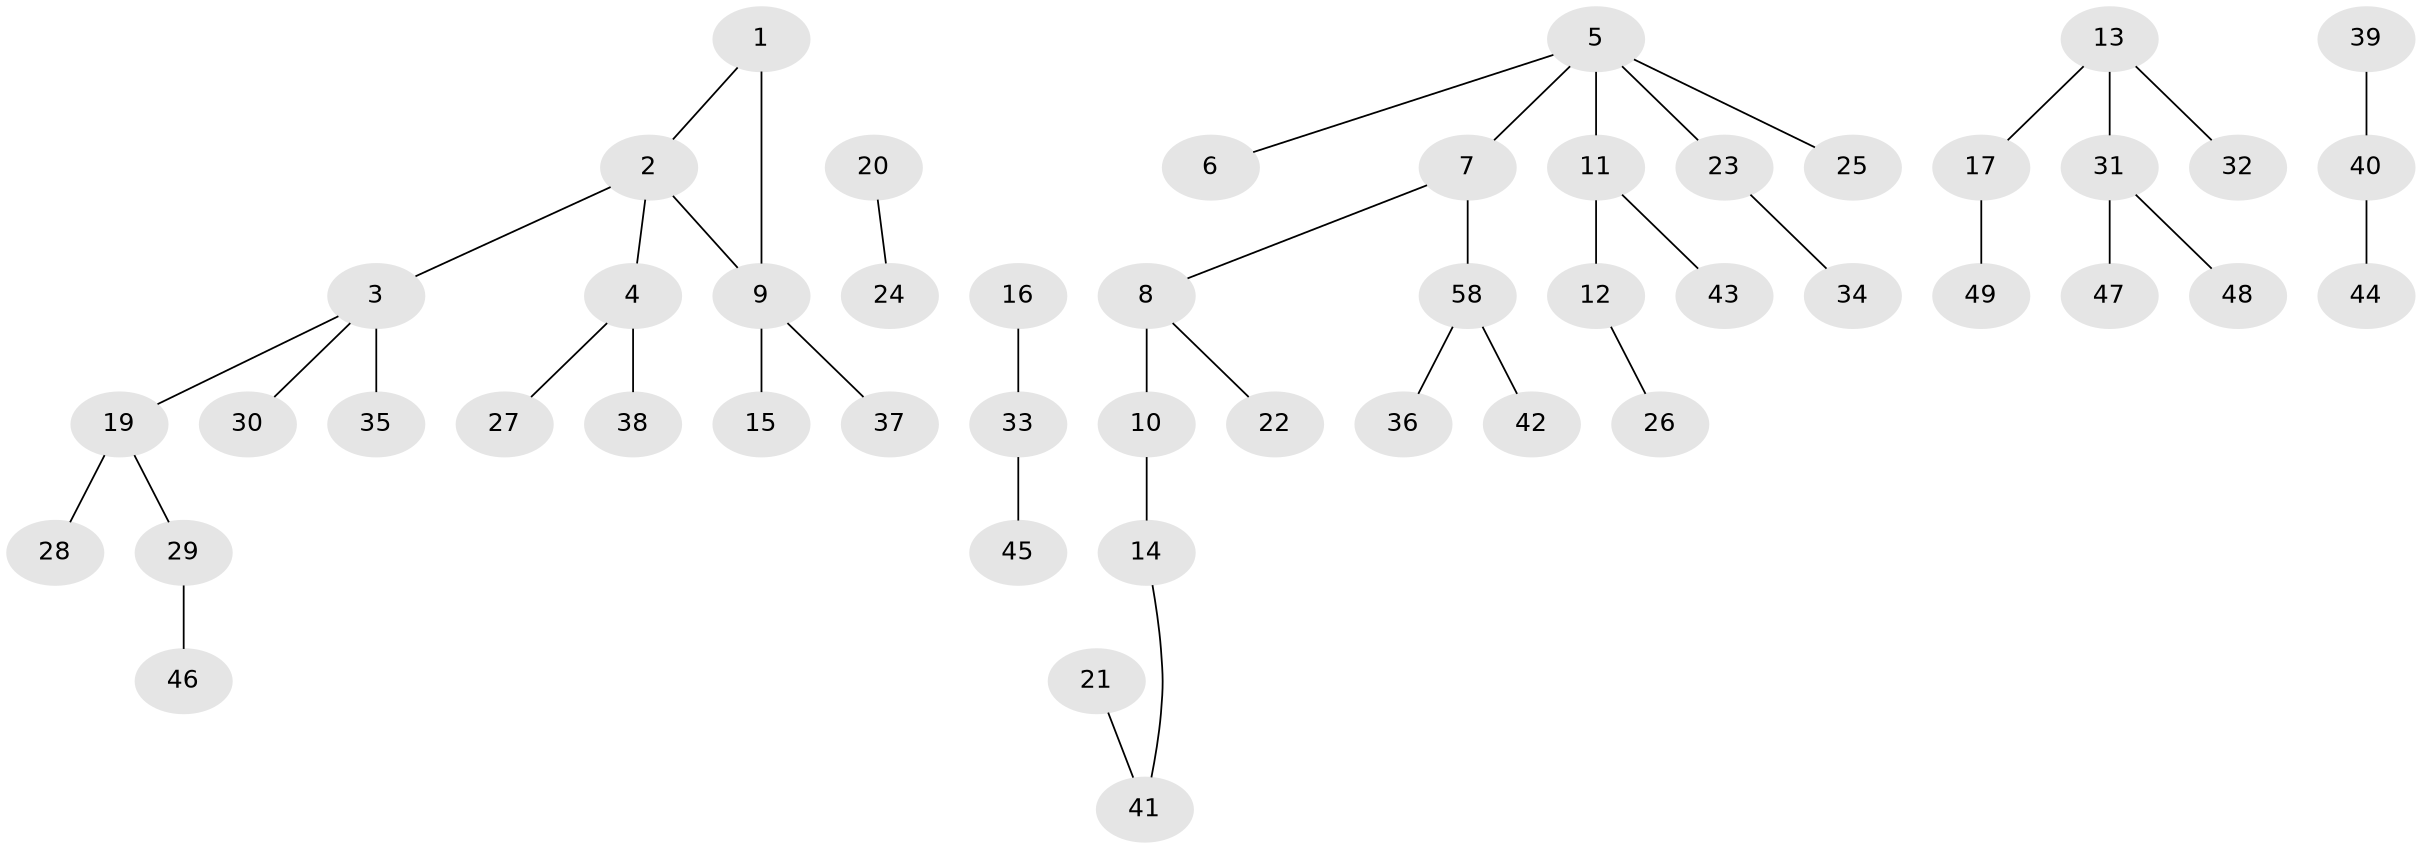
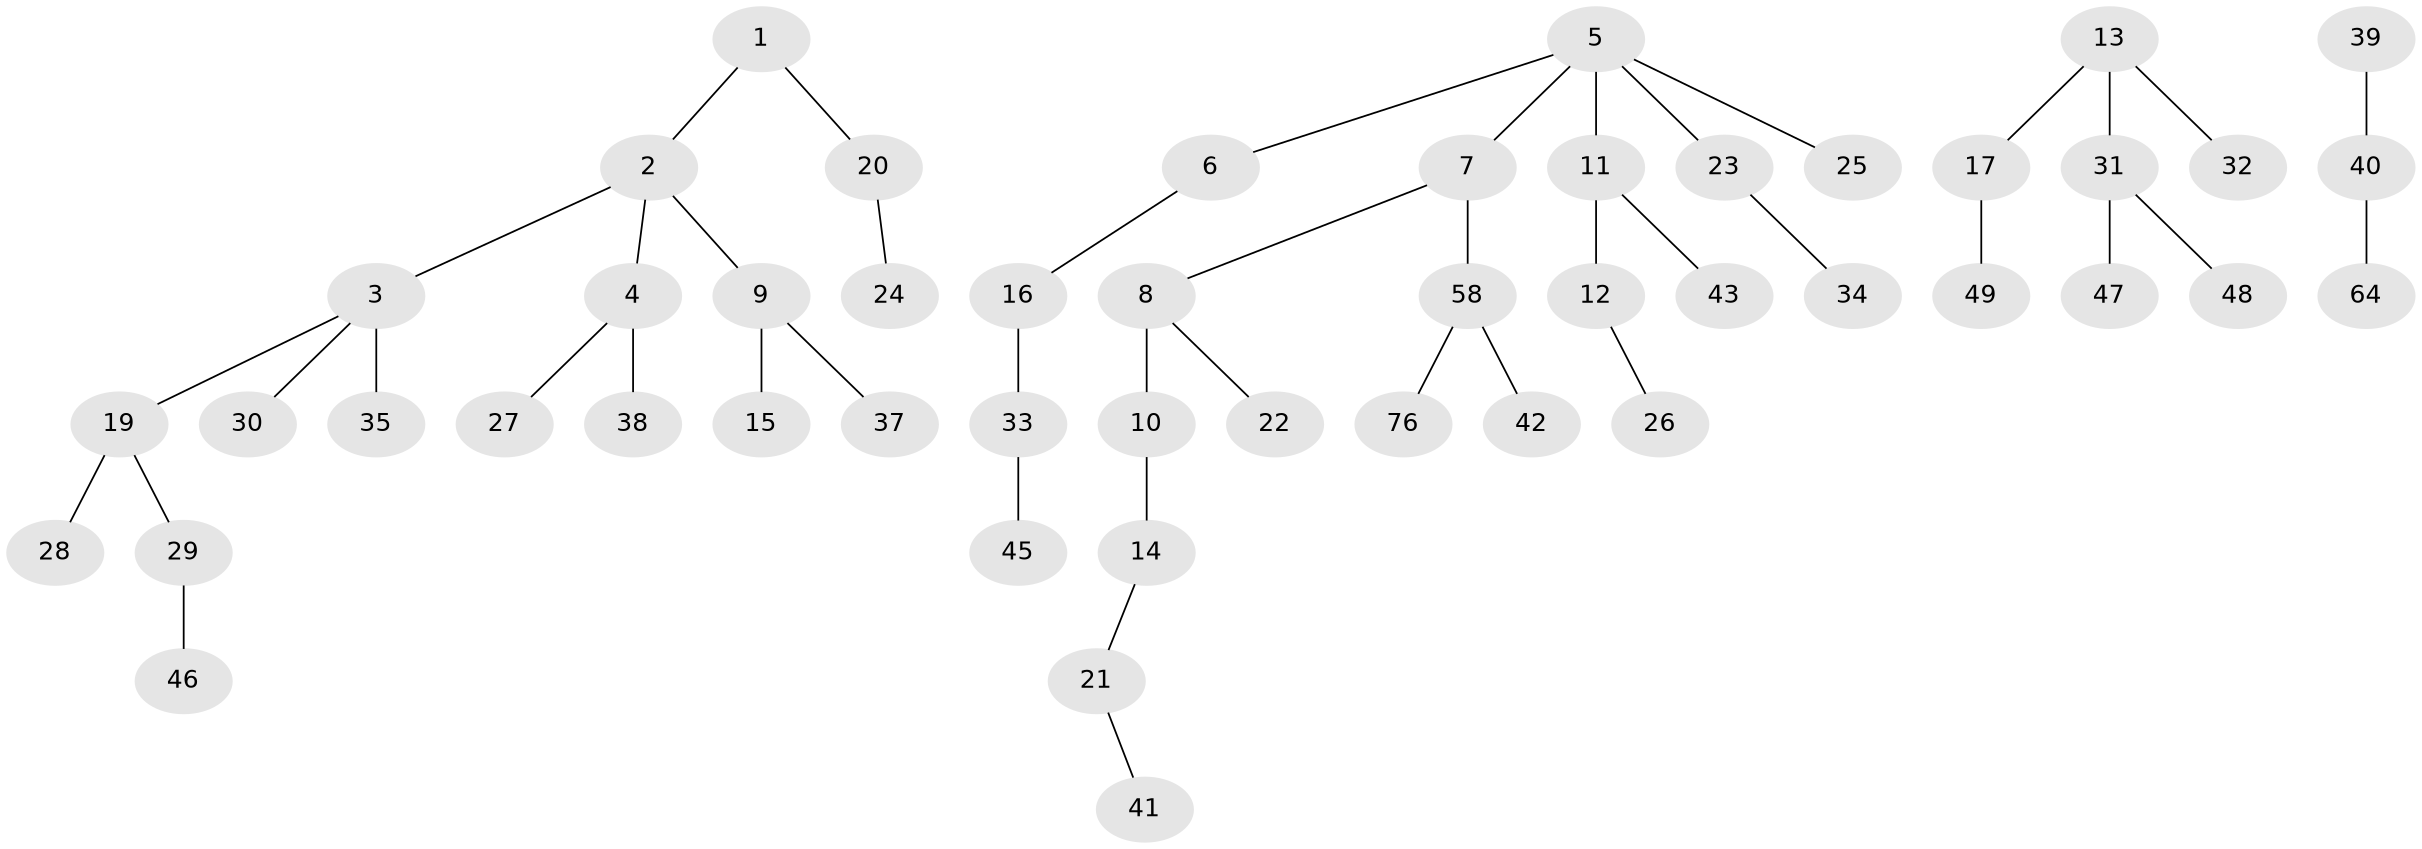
(761, 168) -> (818, 103)
none -> (1114, 232)
(2366, 296) -> (2366, 296)
(1403, 424) -> (1403, 424)
(1163, 681) -> (1122, 617)
